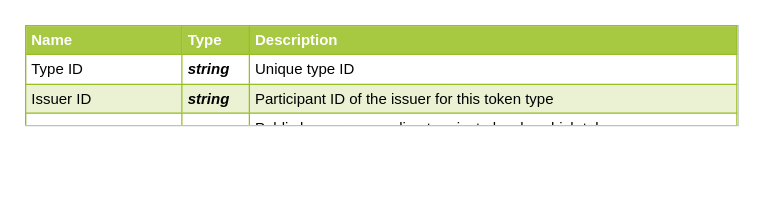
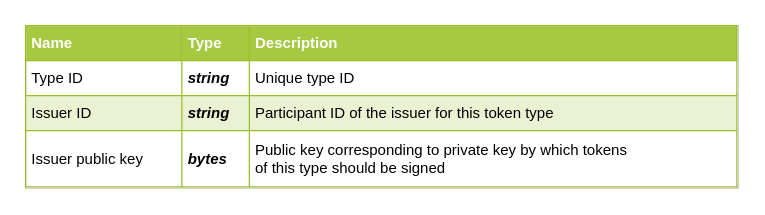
(382, 76) -> (382, 107)
